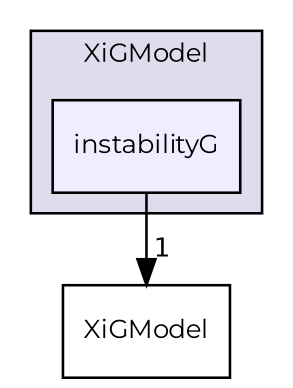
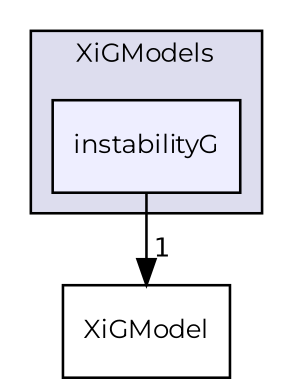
(146, 55) -> (146, 55)
